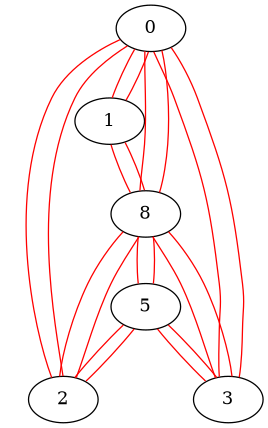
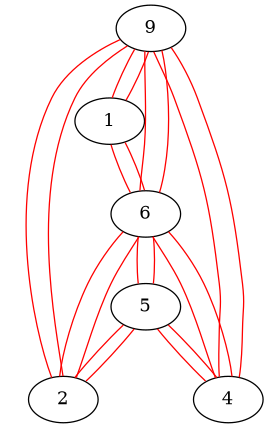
(151, 28) -> (151, 28)
(146, 214) -> (146, 214)
(228, 400) -> (228, 400)
